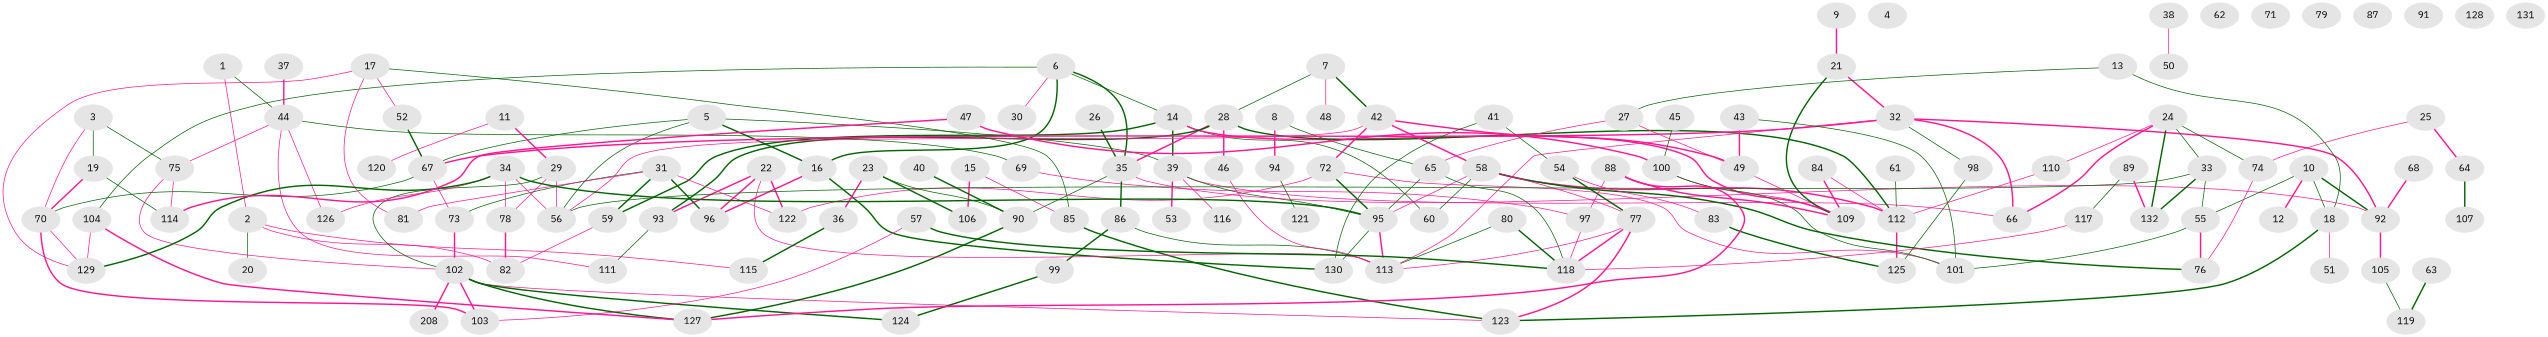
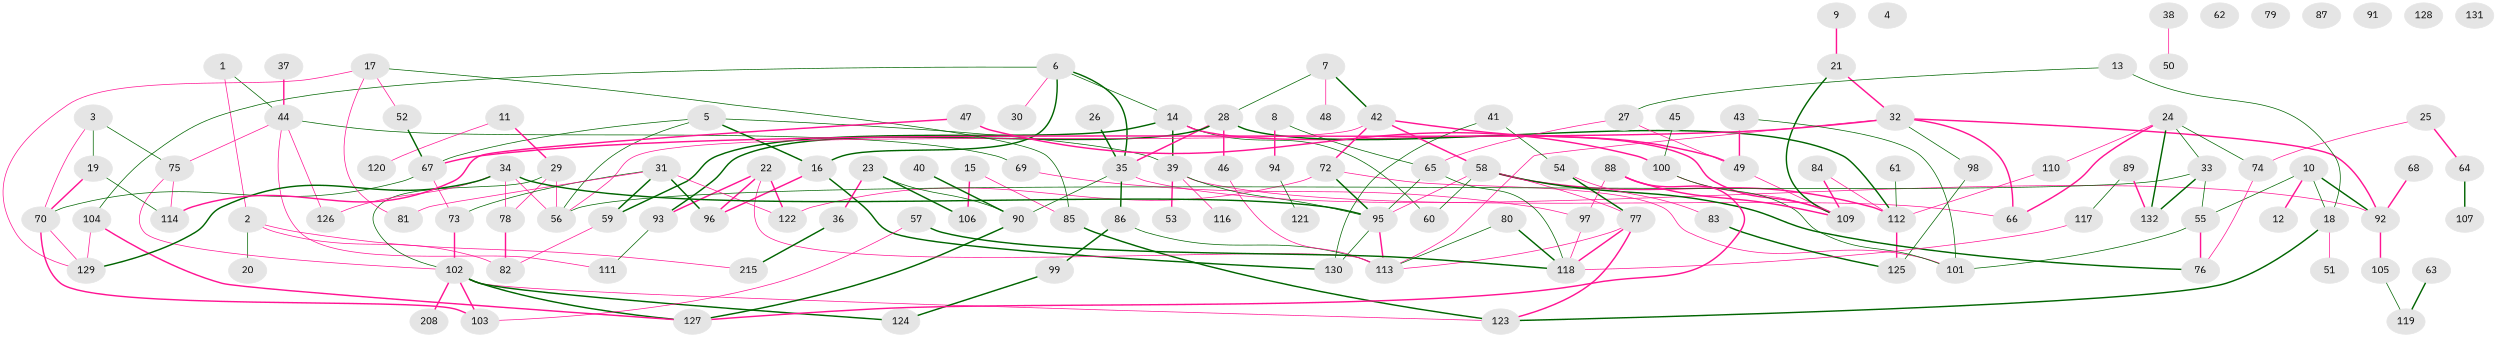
(2271, 16) -> none
(748, 271) -> (748, 271)
